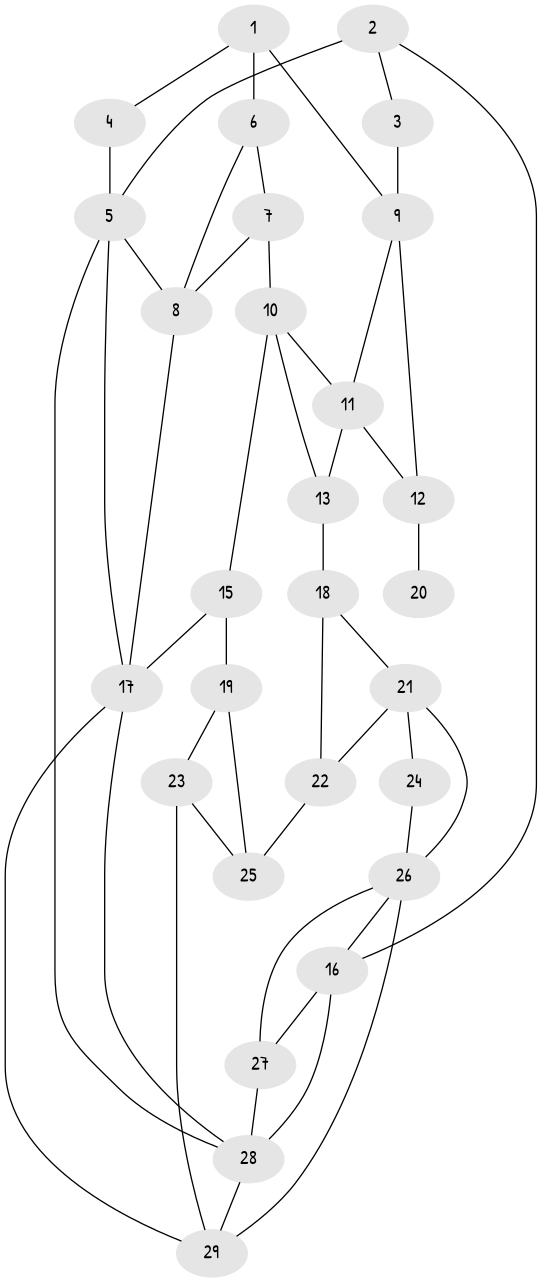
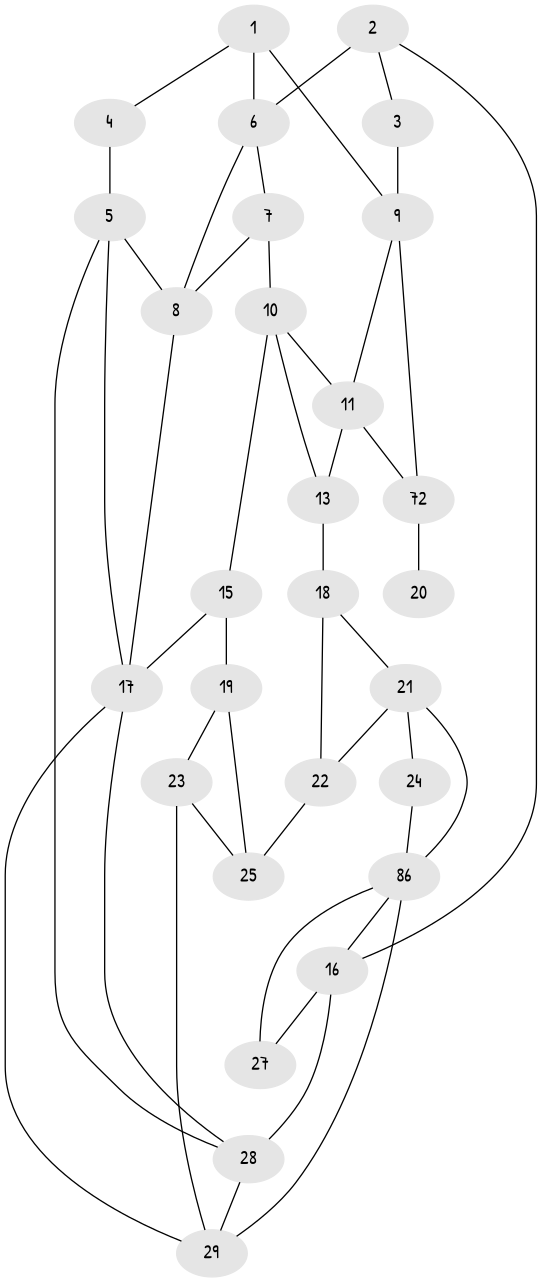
(215, 94) -> (313, 76)
(419, 500) -> (419, 500)
(404, 877) -> (404, 877)
(254, 1112) -> none
